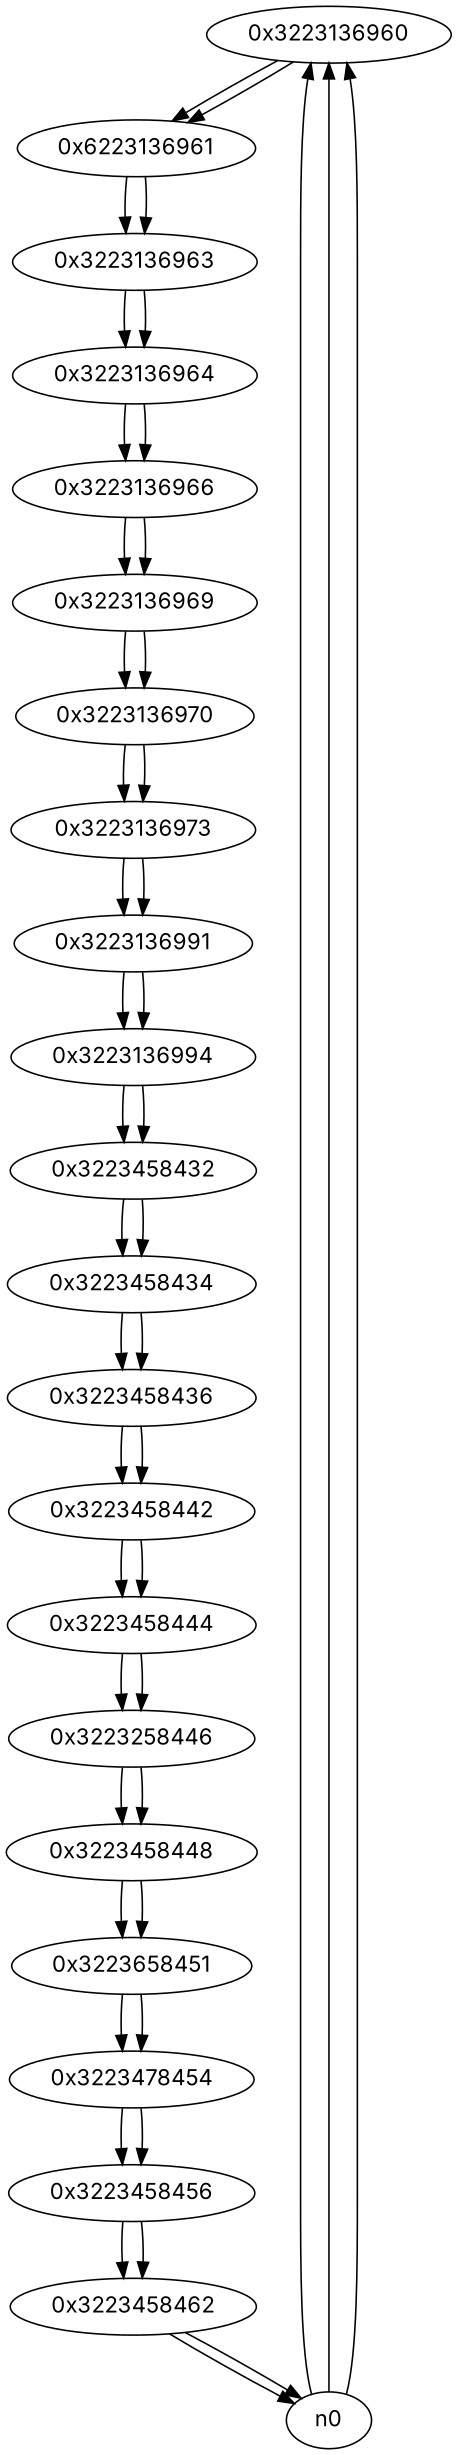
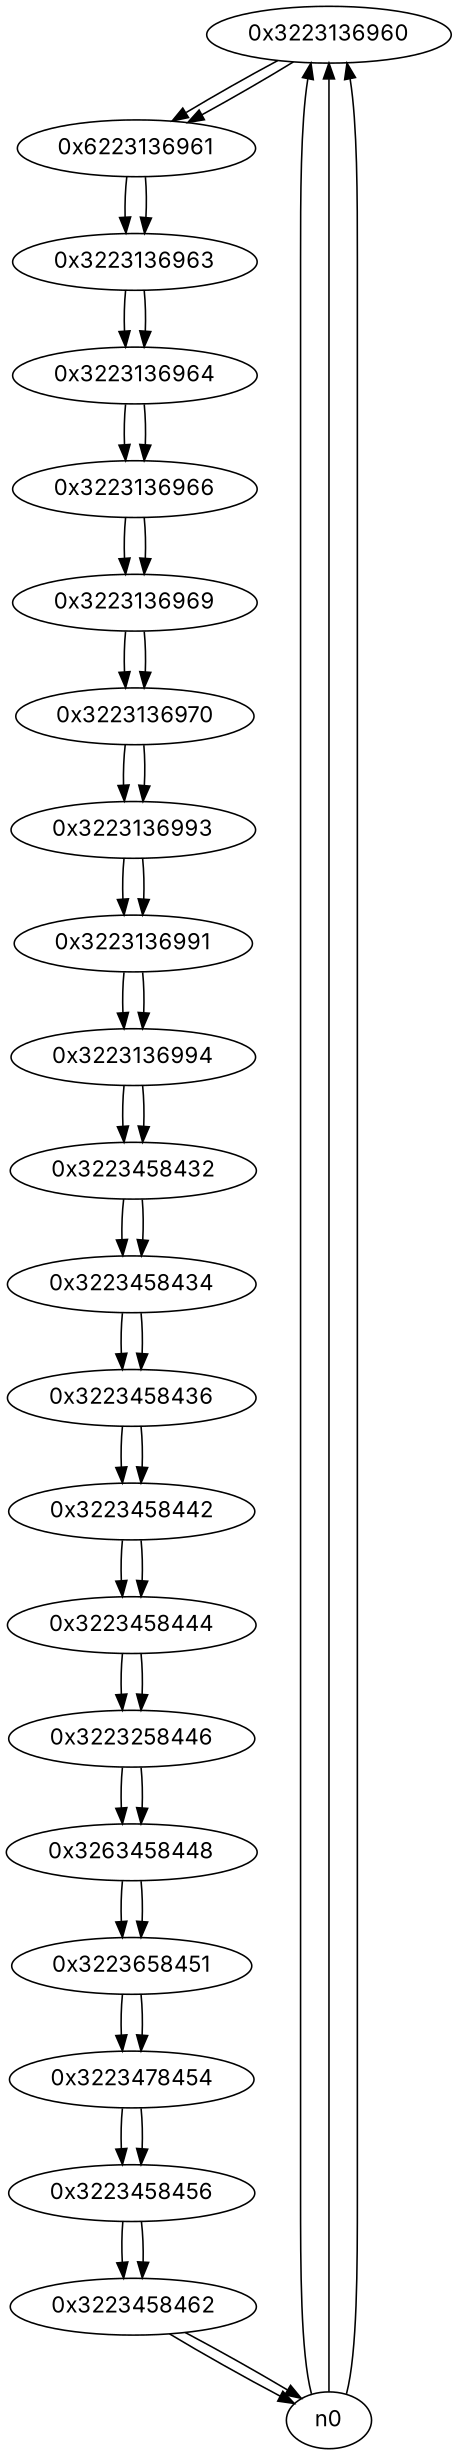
(133, 830) -> (133, 830)
(132, 1852) -> (132, 1852)
